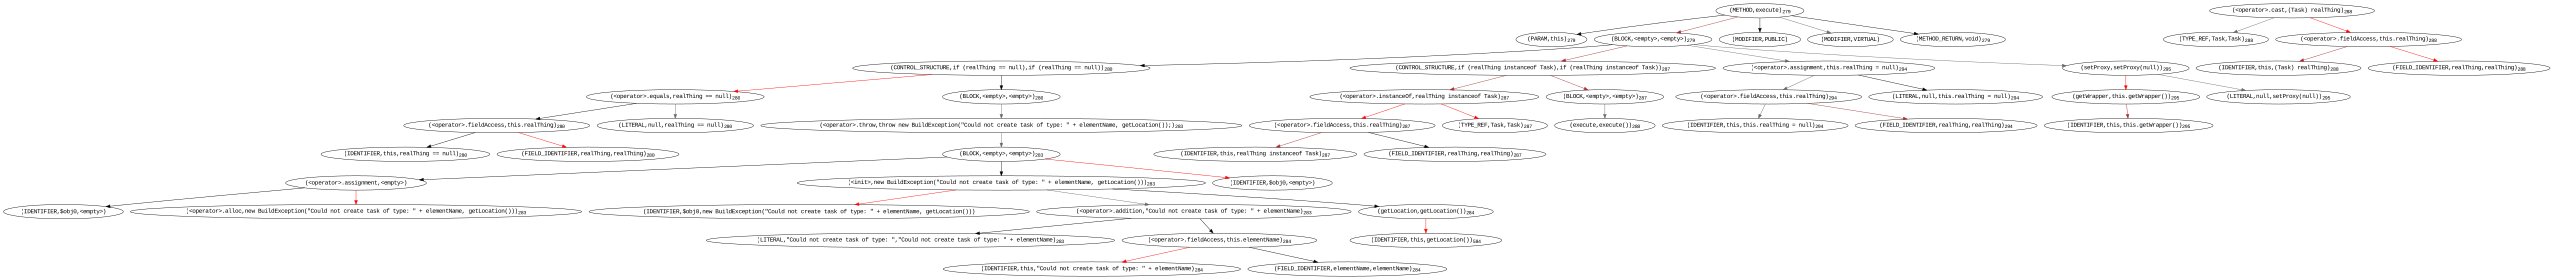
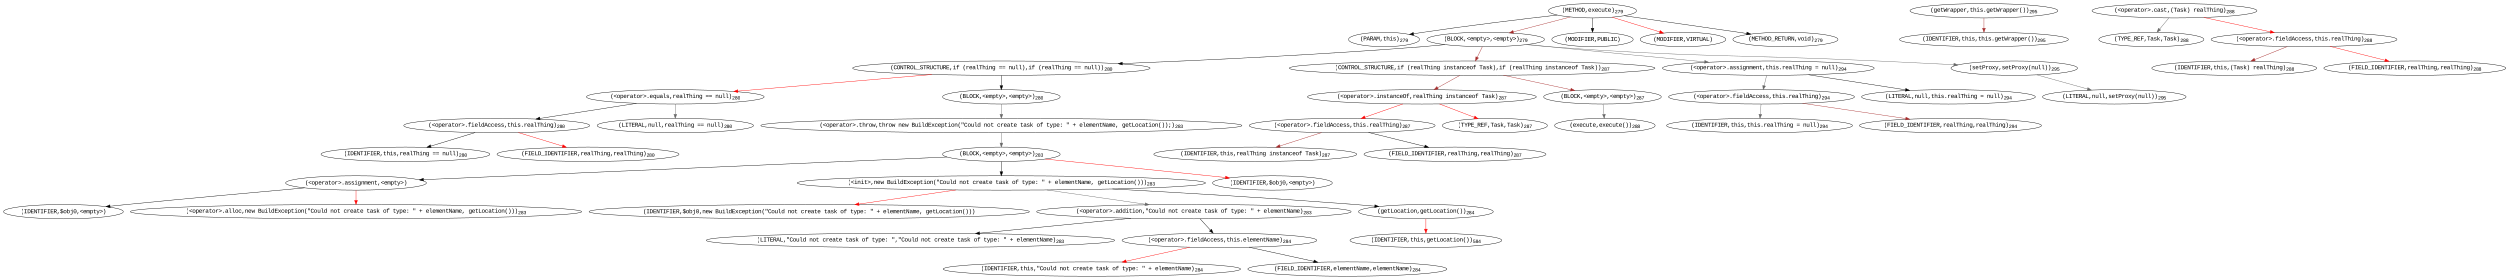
(1803, 25) -> (1636, 25)
(2126, 81) -> none
